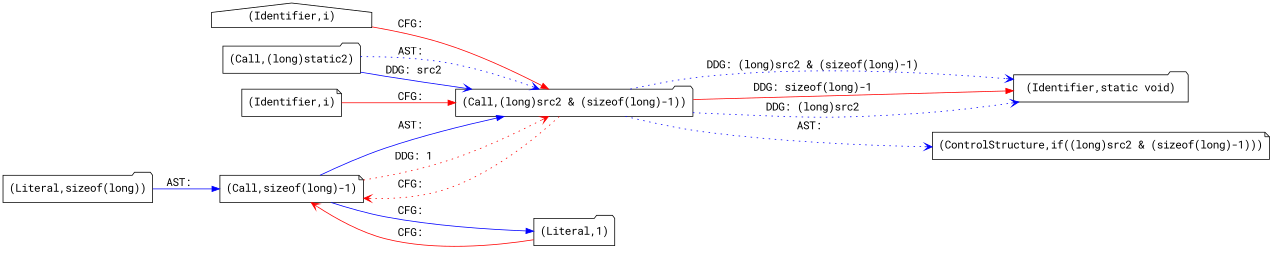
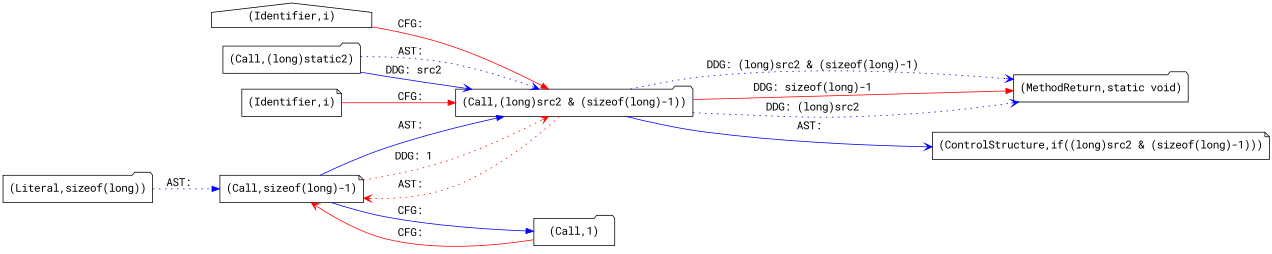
(1101, 88) -> (1101, 88)
(774, 139) -> (774, 139)
(414, 185) -> (414, 185)
(182, 189) -> (182, 189)
(574, 232) -> (574, 232)
